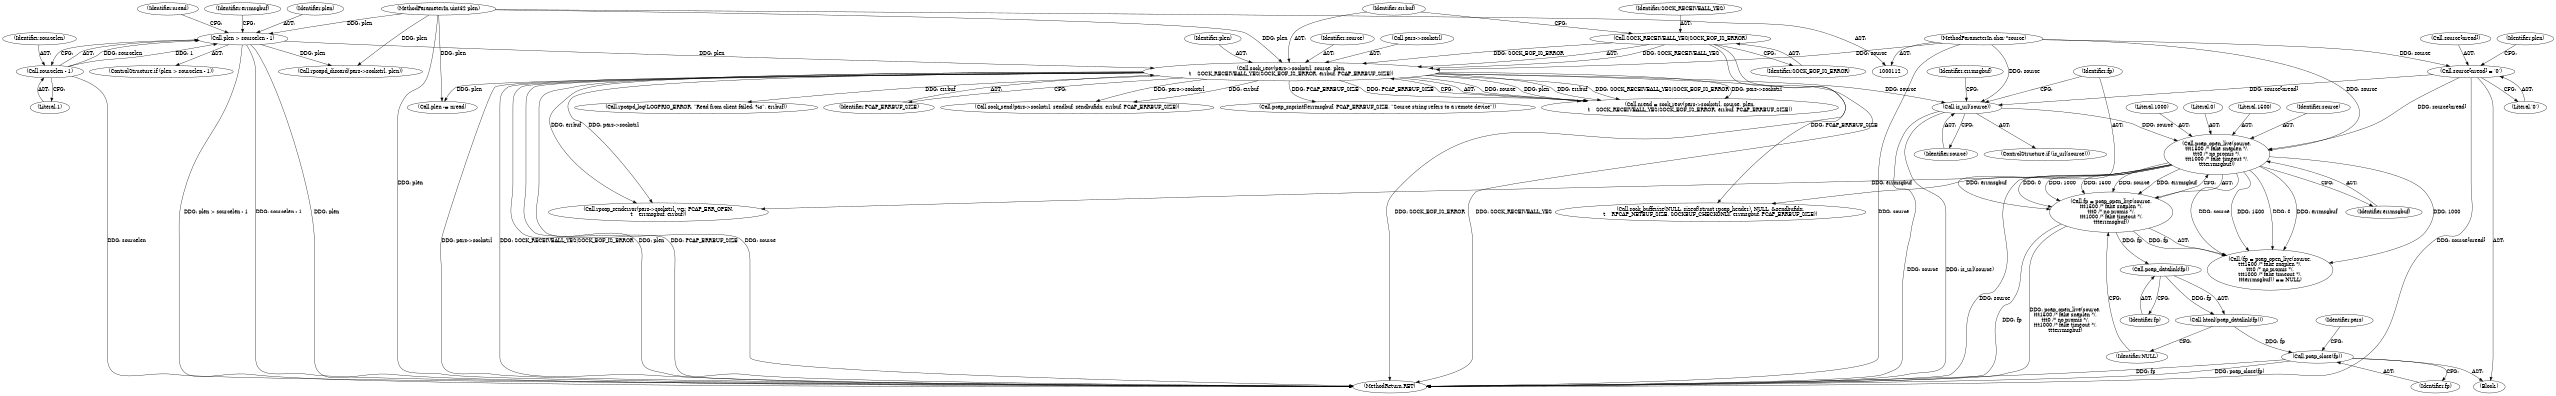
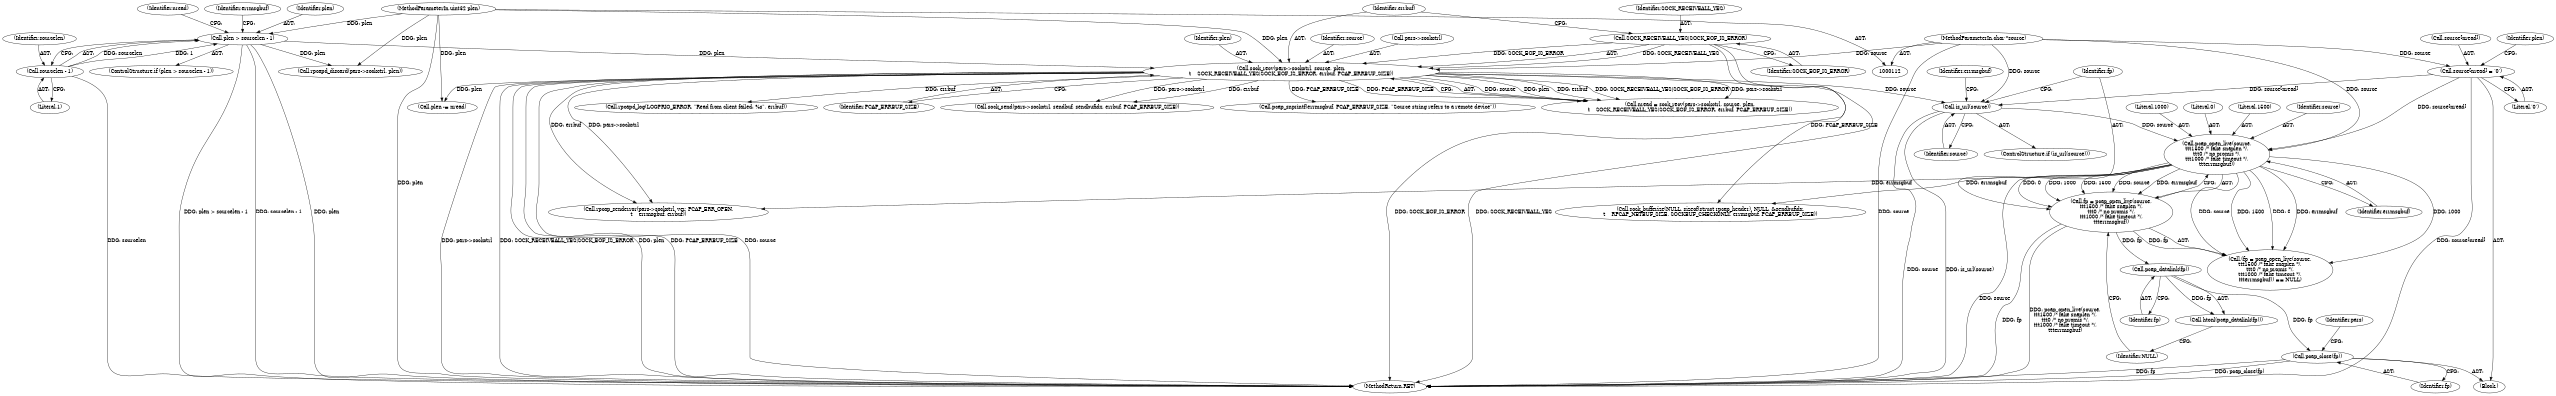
(2260, 342) -> (2251, 295)
